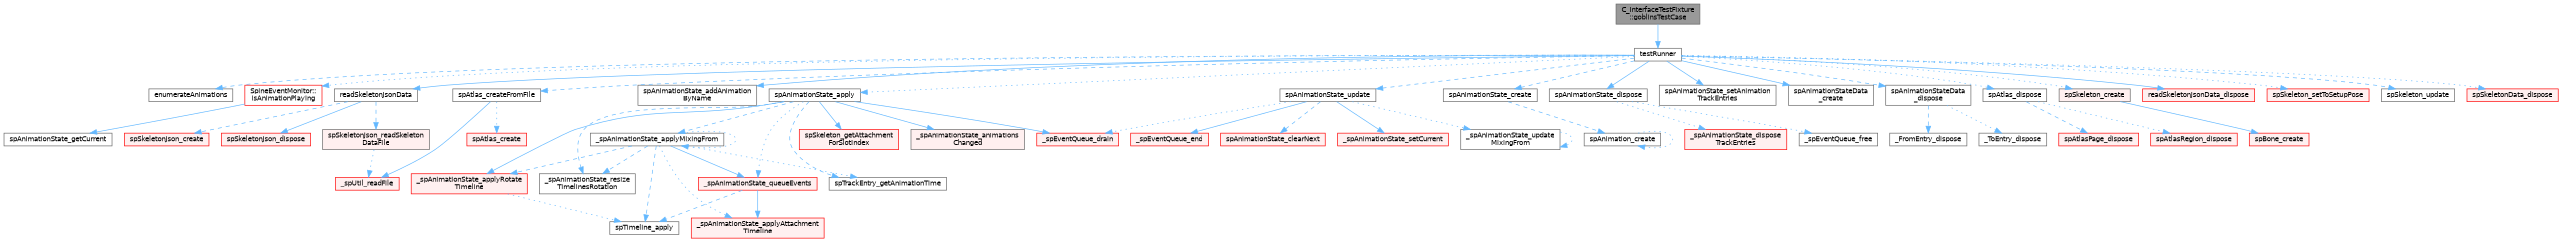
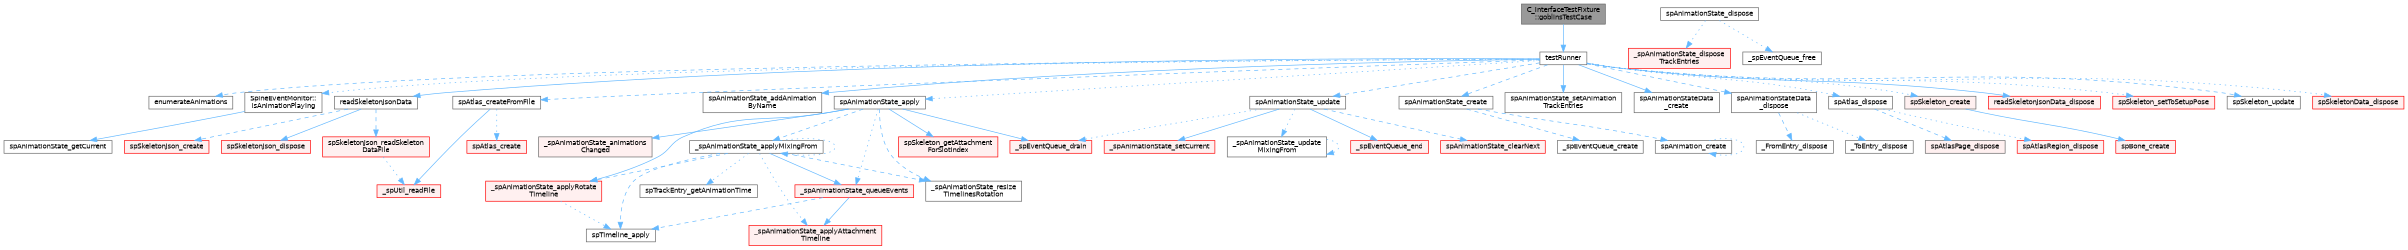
(1631, 73) -> none
(283, 95) -> (283, 103)
(376, 140) -> (376, 147)
(2099, 140) -> (1965, 147)
(792, 147) -> none
none -> (1600, 147)
